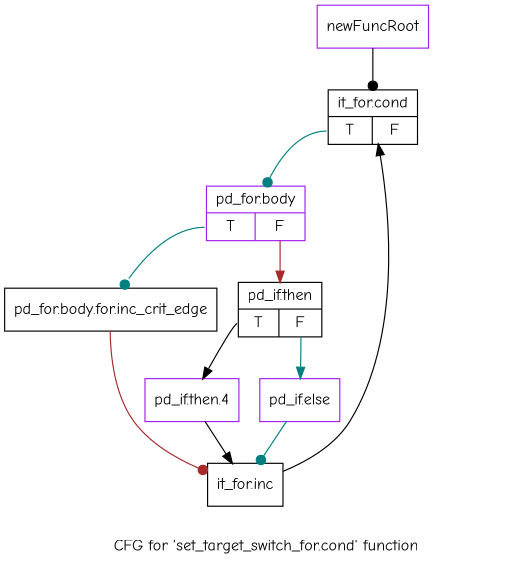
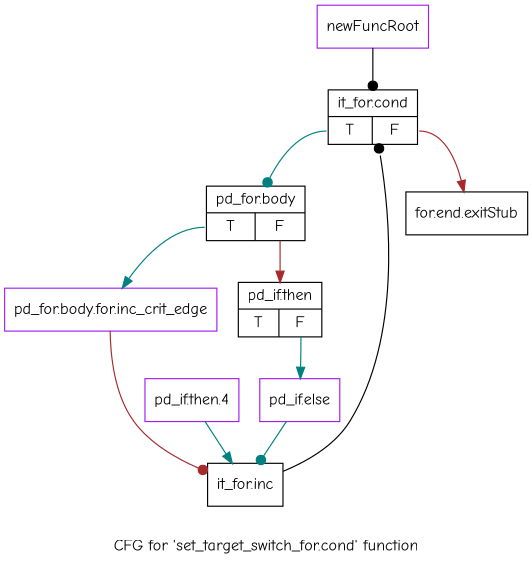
(256, 213) -> (256, 213)
none -> (467, 213)
(161, 244) -> (161, 244)
(111, 310) -> (111, 310)
(382, 333) -> (382, 333)
(222, 345) -> none
(215, 438) -> (215, 438)
